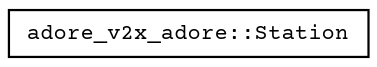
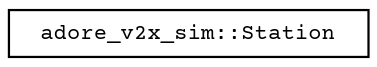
(189, 34) -> (189, 34)
